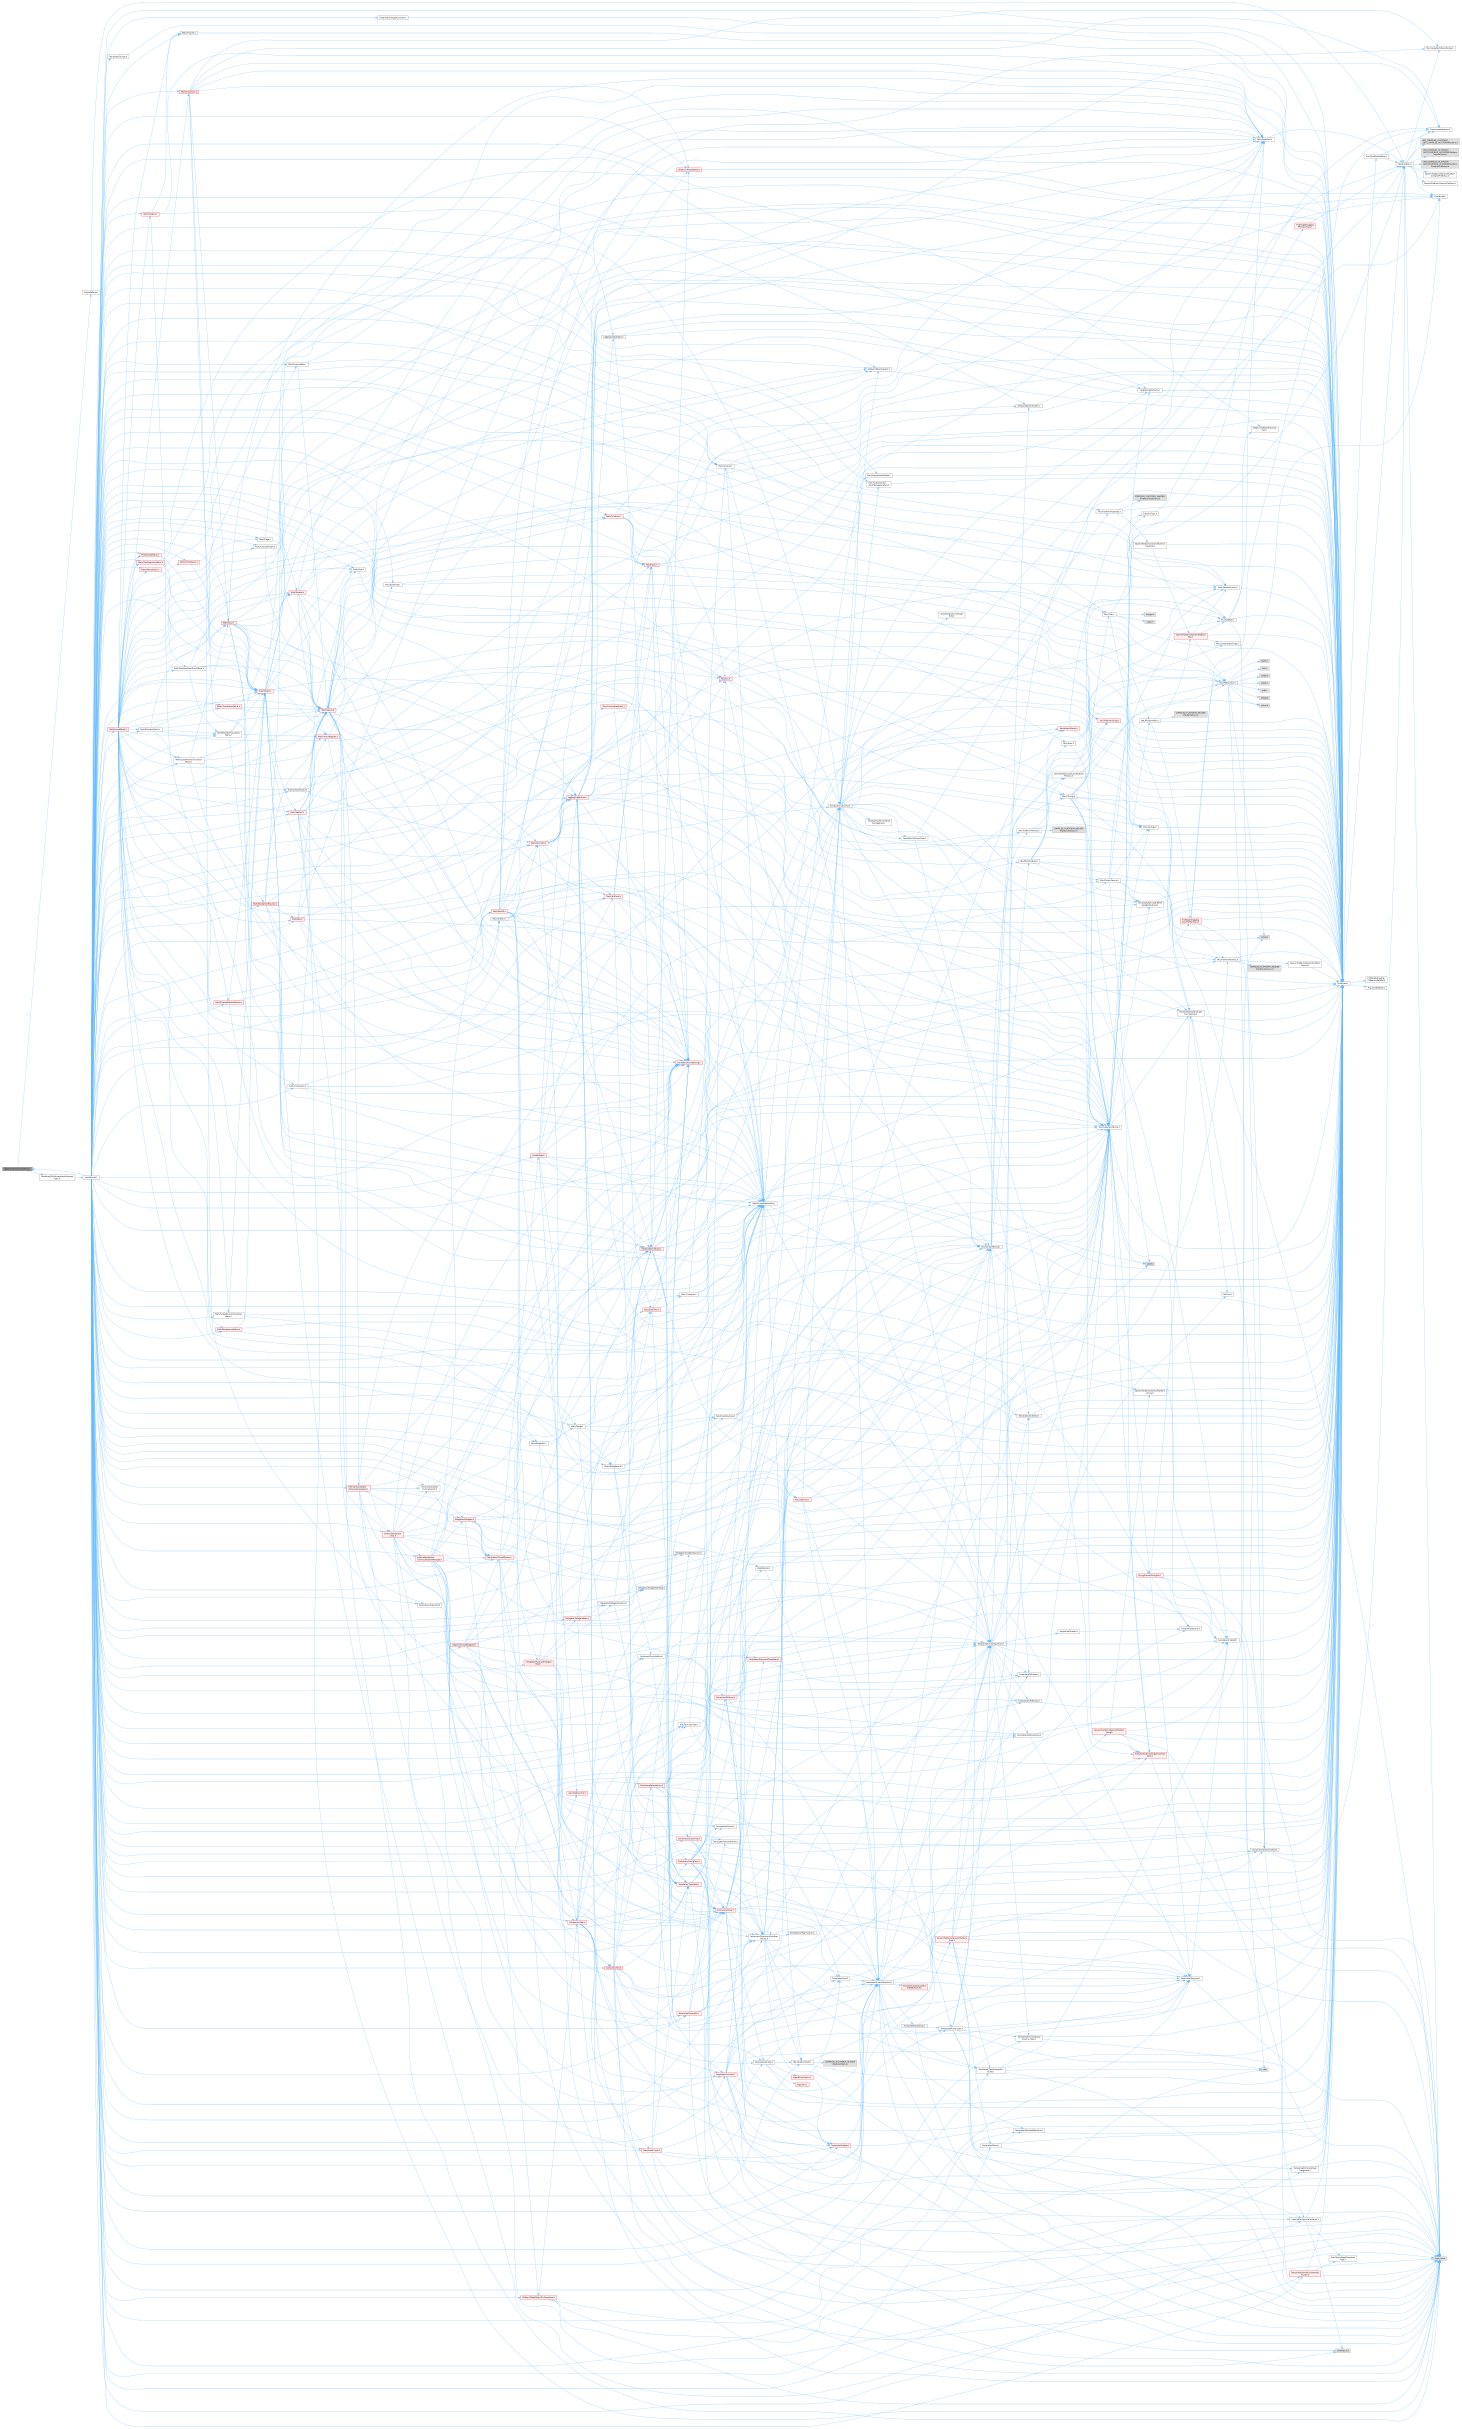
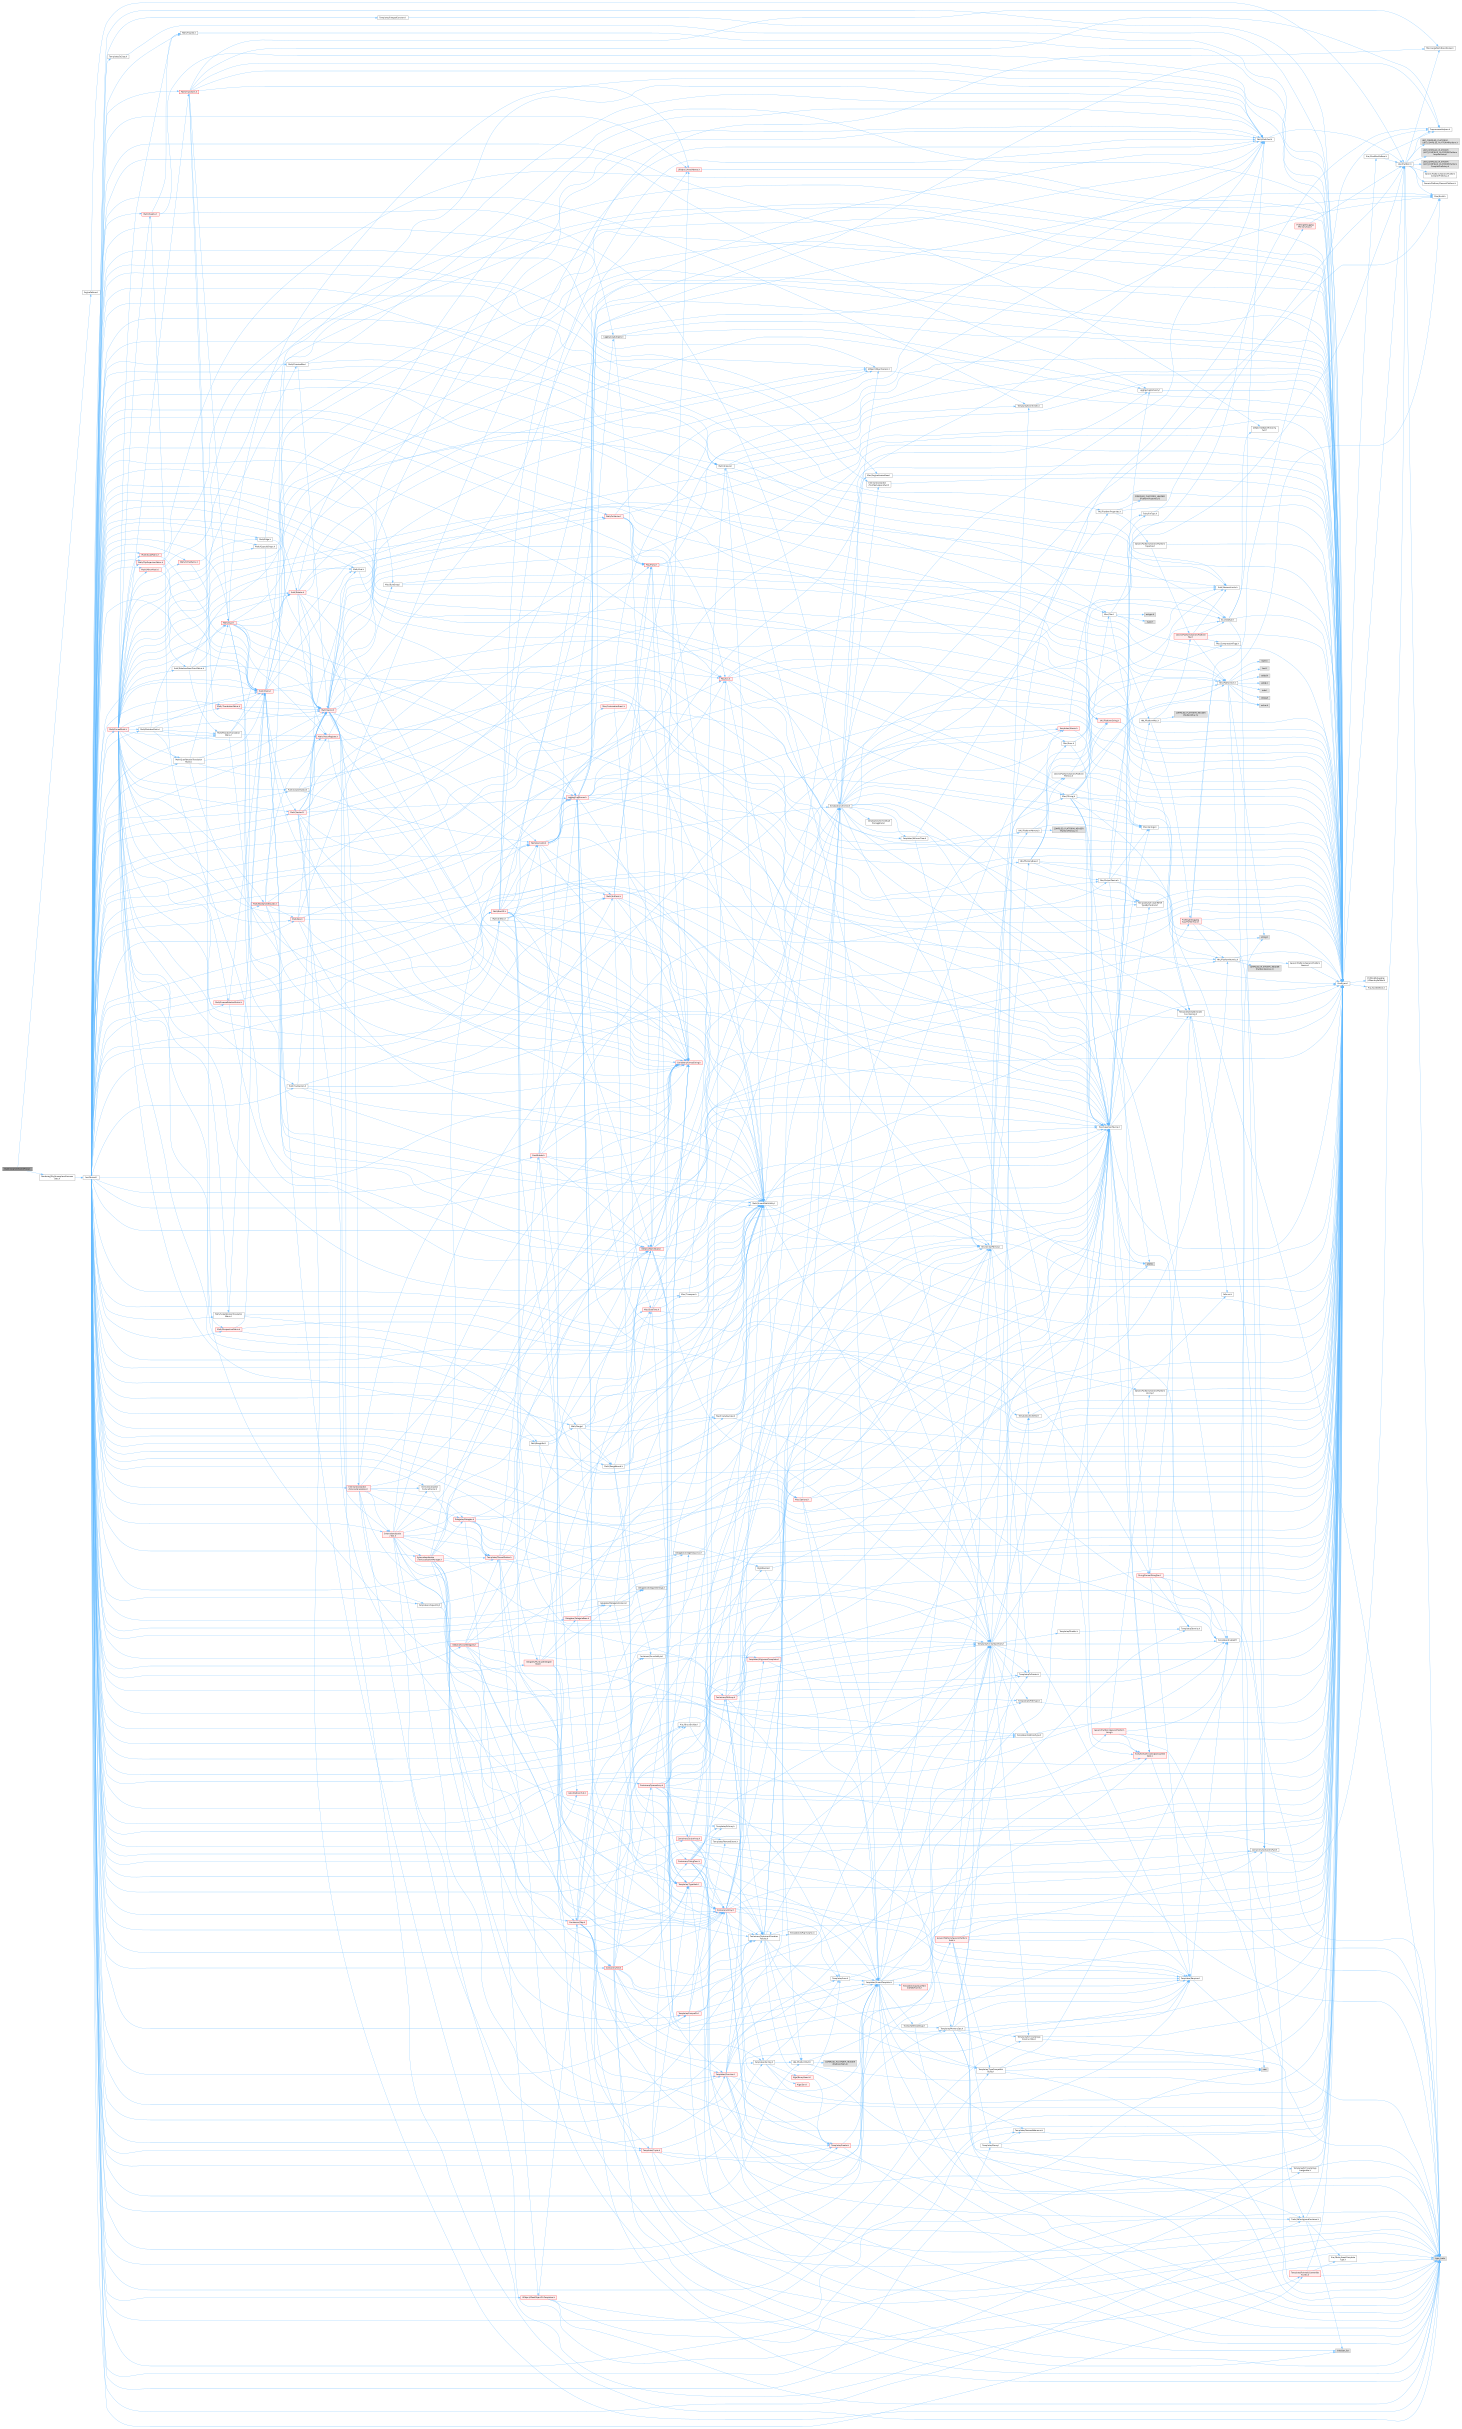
(952, 615) -> none
(60, 1171) -> (255, 982)
